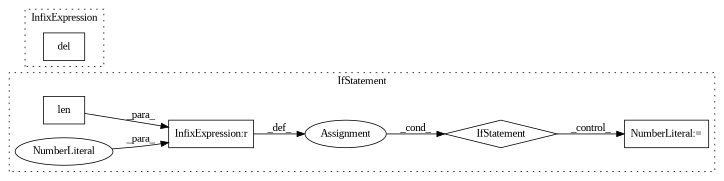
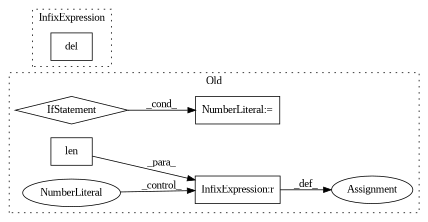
(362, 82) -> (214, 82)
(591, 128) -> (162, 104)
(412, 134) -> none
(141, 139) -> (162, 186)
